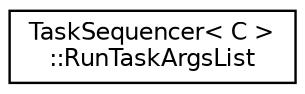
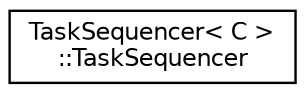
(153, 47) -> (153, 47)
